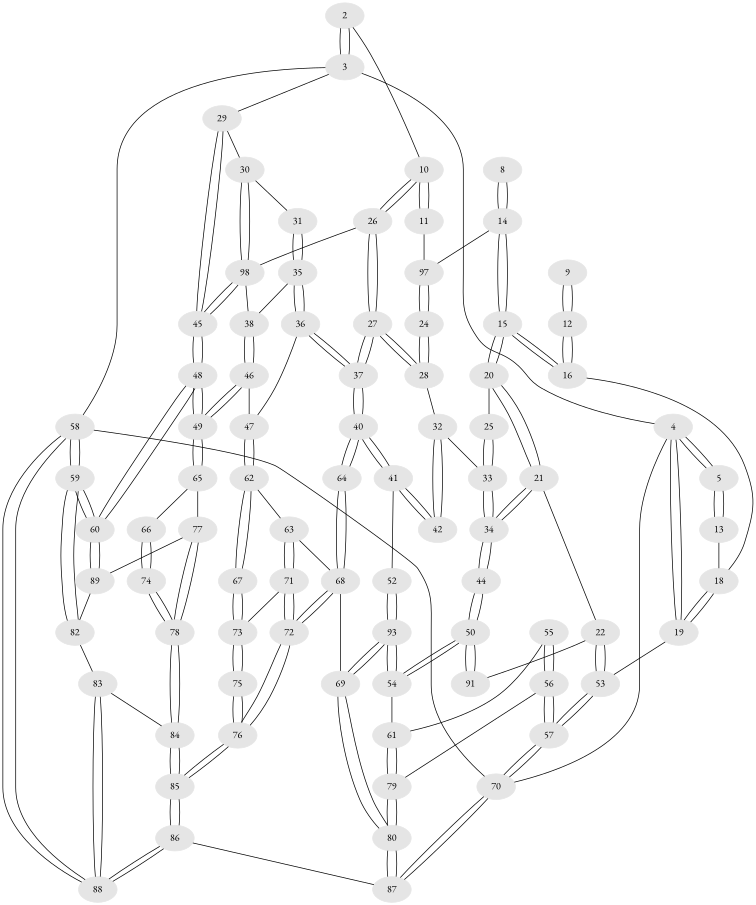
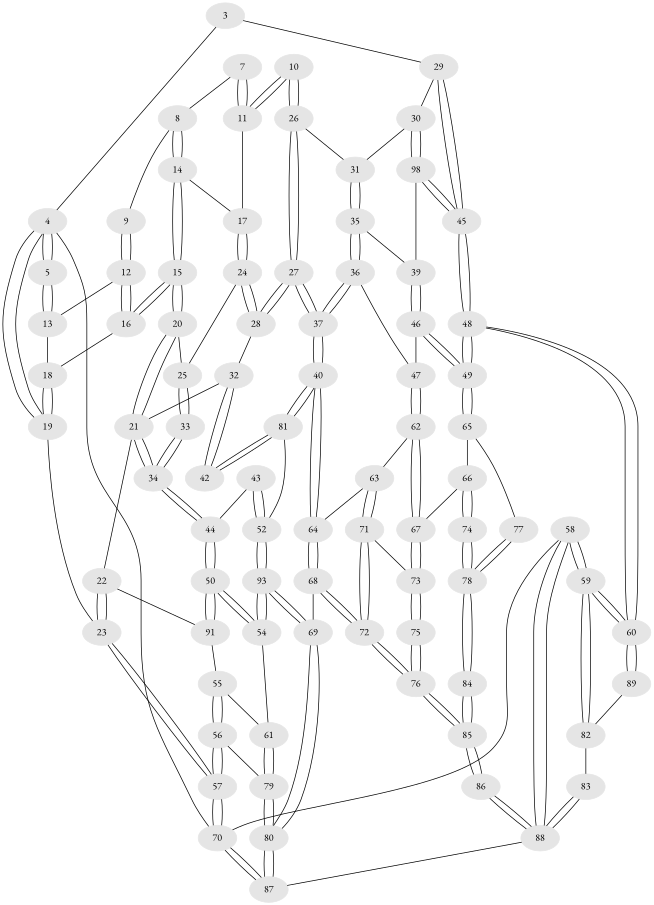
(345, 16) -> none
none -> (242, 67)
none -> (146, 168)
(117, 169) -> none
(308, 246) -> (325, 144)
(424, 273) -> (242, 221)
none -> (91, 296)
none -> (213, 324)
(249, 324) -> (416, 273)
(463, 453) -> (184, 401)
none -> (256, 478)
(393, 478) -> (283, 427)
none -> (442, 504)
(146, 555) -> none
(315, 555) -> (344, 504)
none -> (214, 658)
(600, 684) -> (102, 633)
(136, 710) -> none
(283, 864) -> (404, 864)
